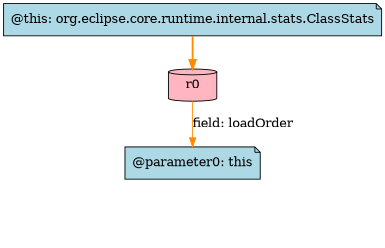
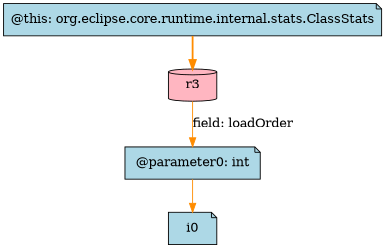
(193, 85) -> (193, 85)
(193, 163) -> (193, 163)
none -> (193, 228)
